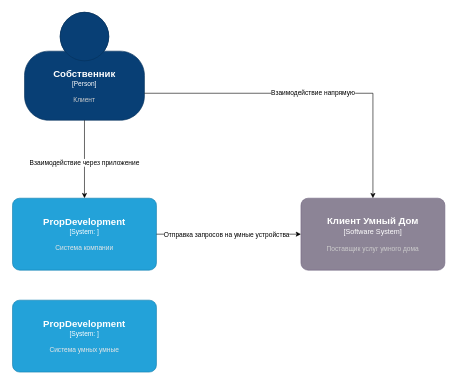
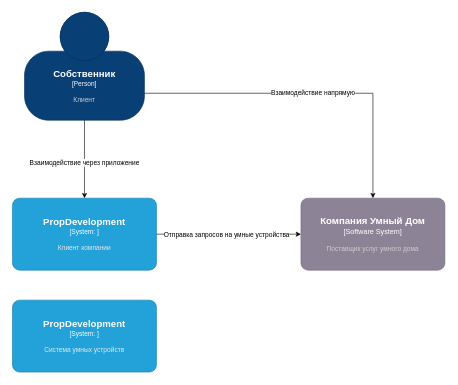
(84, 234) -> (84, 234)
(373, 234) -> (373, 234)
(84, 336) -> (84, 336)
